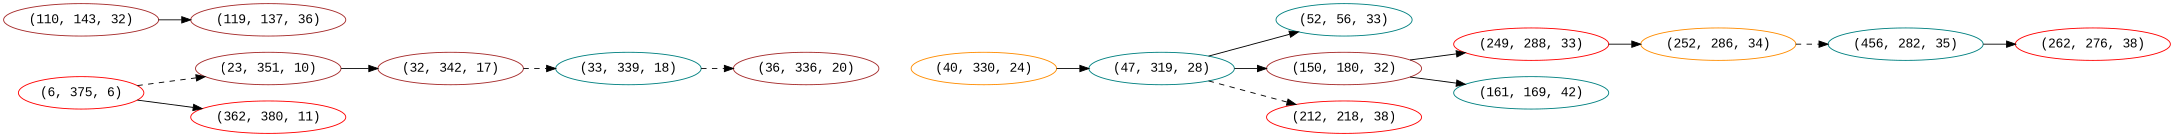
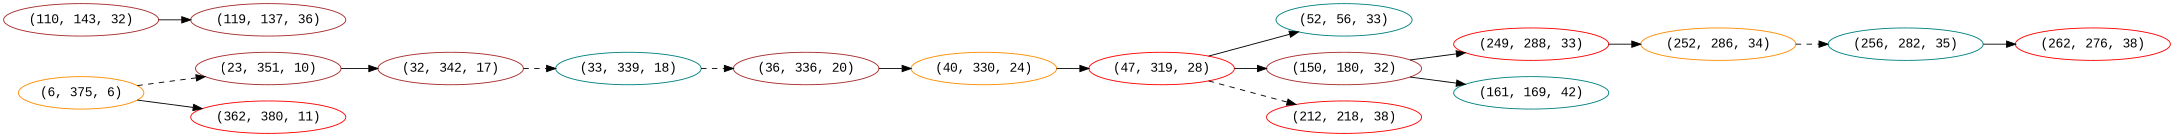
(1906, 44) -> (1906, 44)
none -> (890, 69)
(1162, 69) -> (1162, 69)
(81, 93) -> (81, 93)
